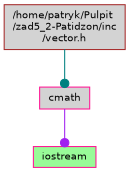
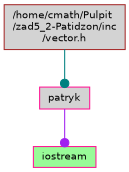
(65, 27) -> (65, 27)
(65, 98) -> (65, 98)
